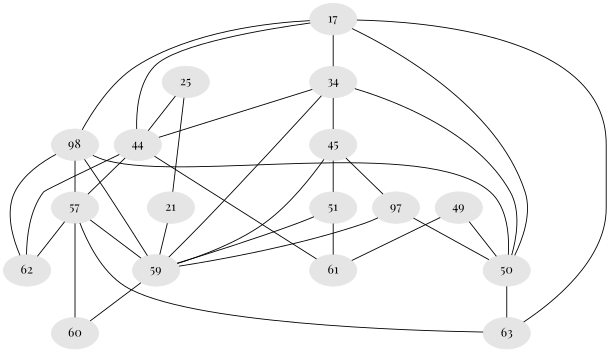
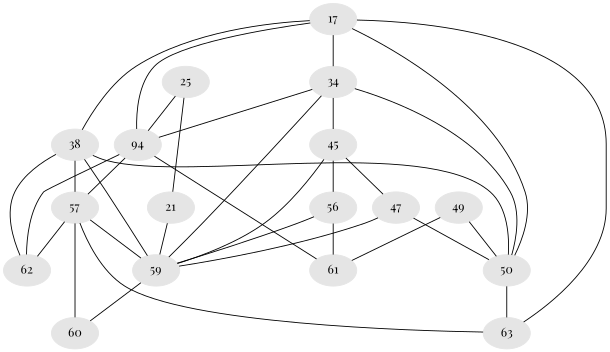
(75, 145) -> (75, 145)
(138, 145) -> (138, 145)
(333, 208) -> (333, 208)
(396, 208) -> (396, 208)
